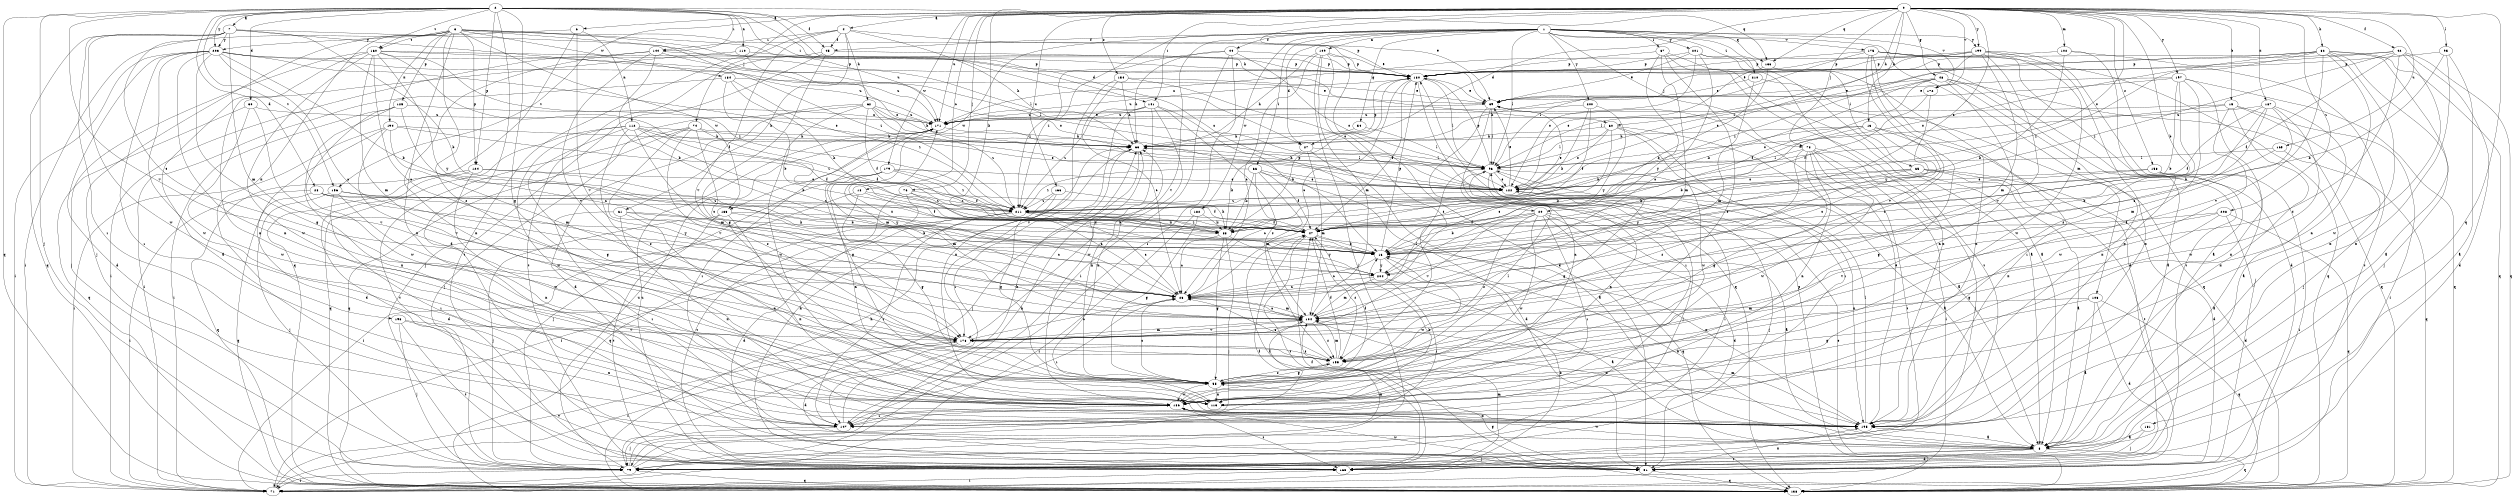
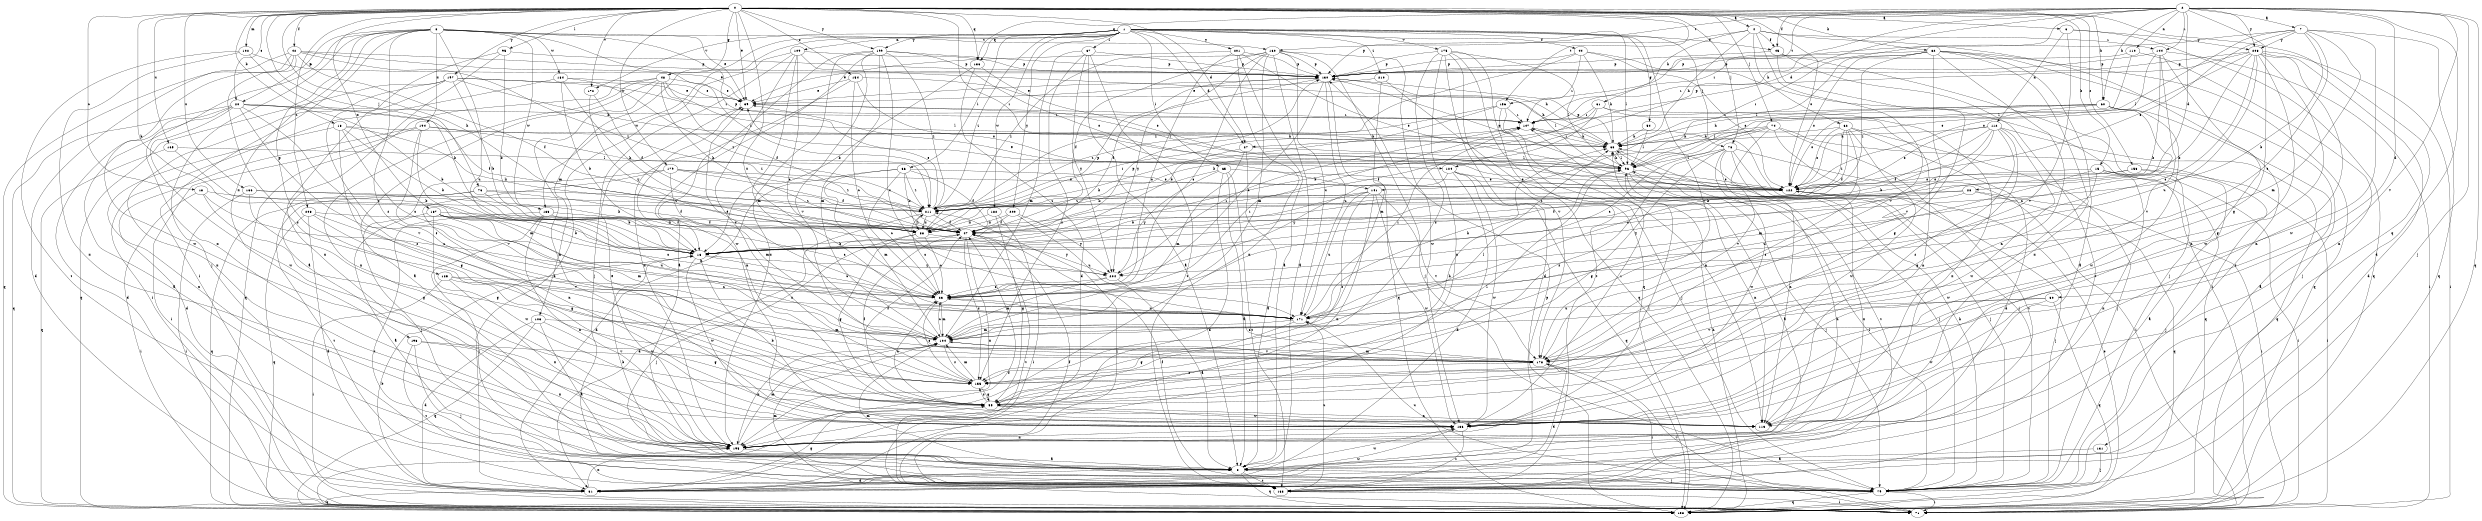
(1350, 107) -> (901, 300)
(1518, 295) -> none
none -> (915, 458)
